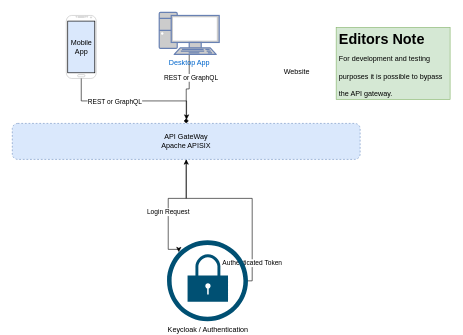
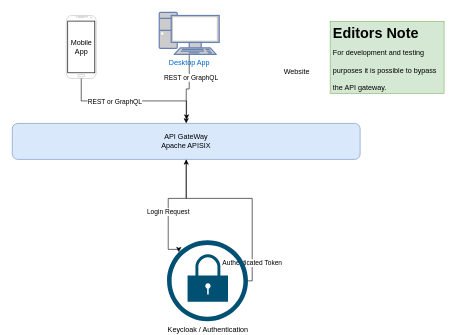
(81, 47) -> (81, 47)
(393, 63) -> (387, 57)
(186, 117) -> (186, 117)
(186, 141) -> (186, 141)
